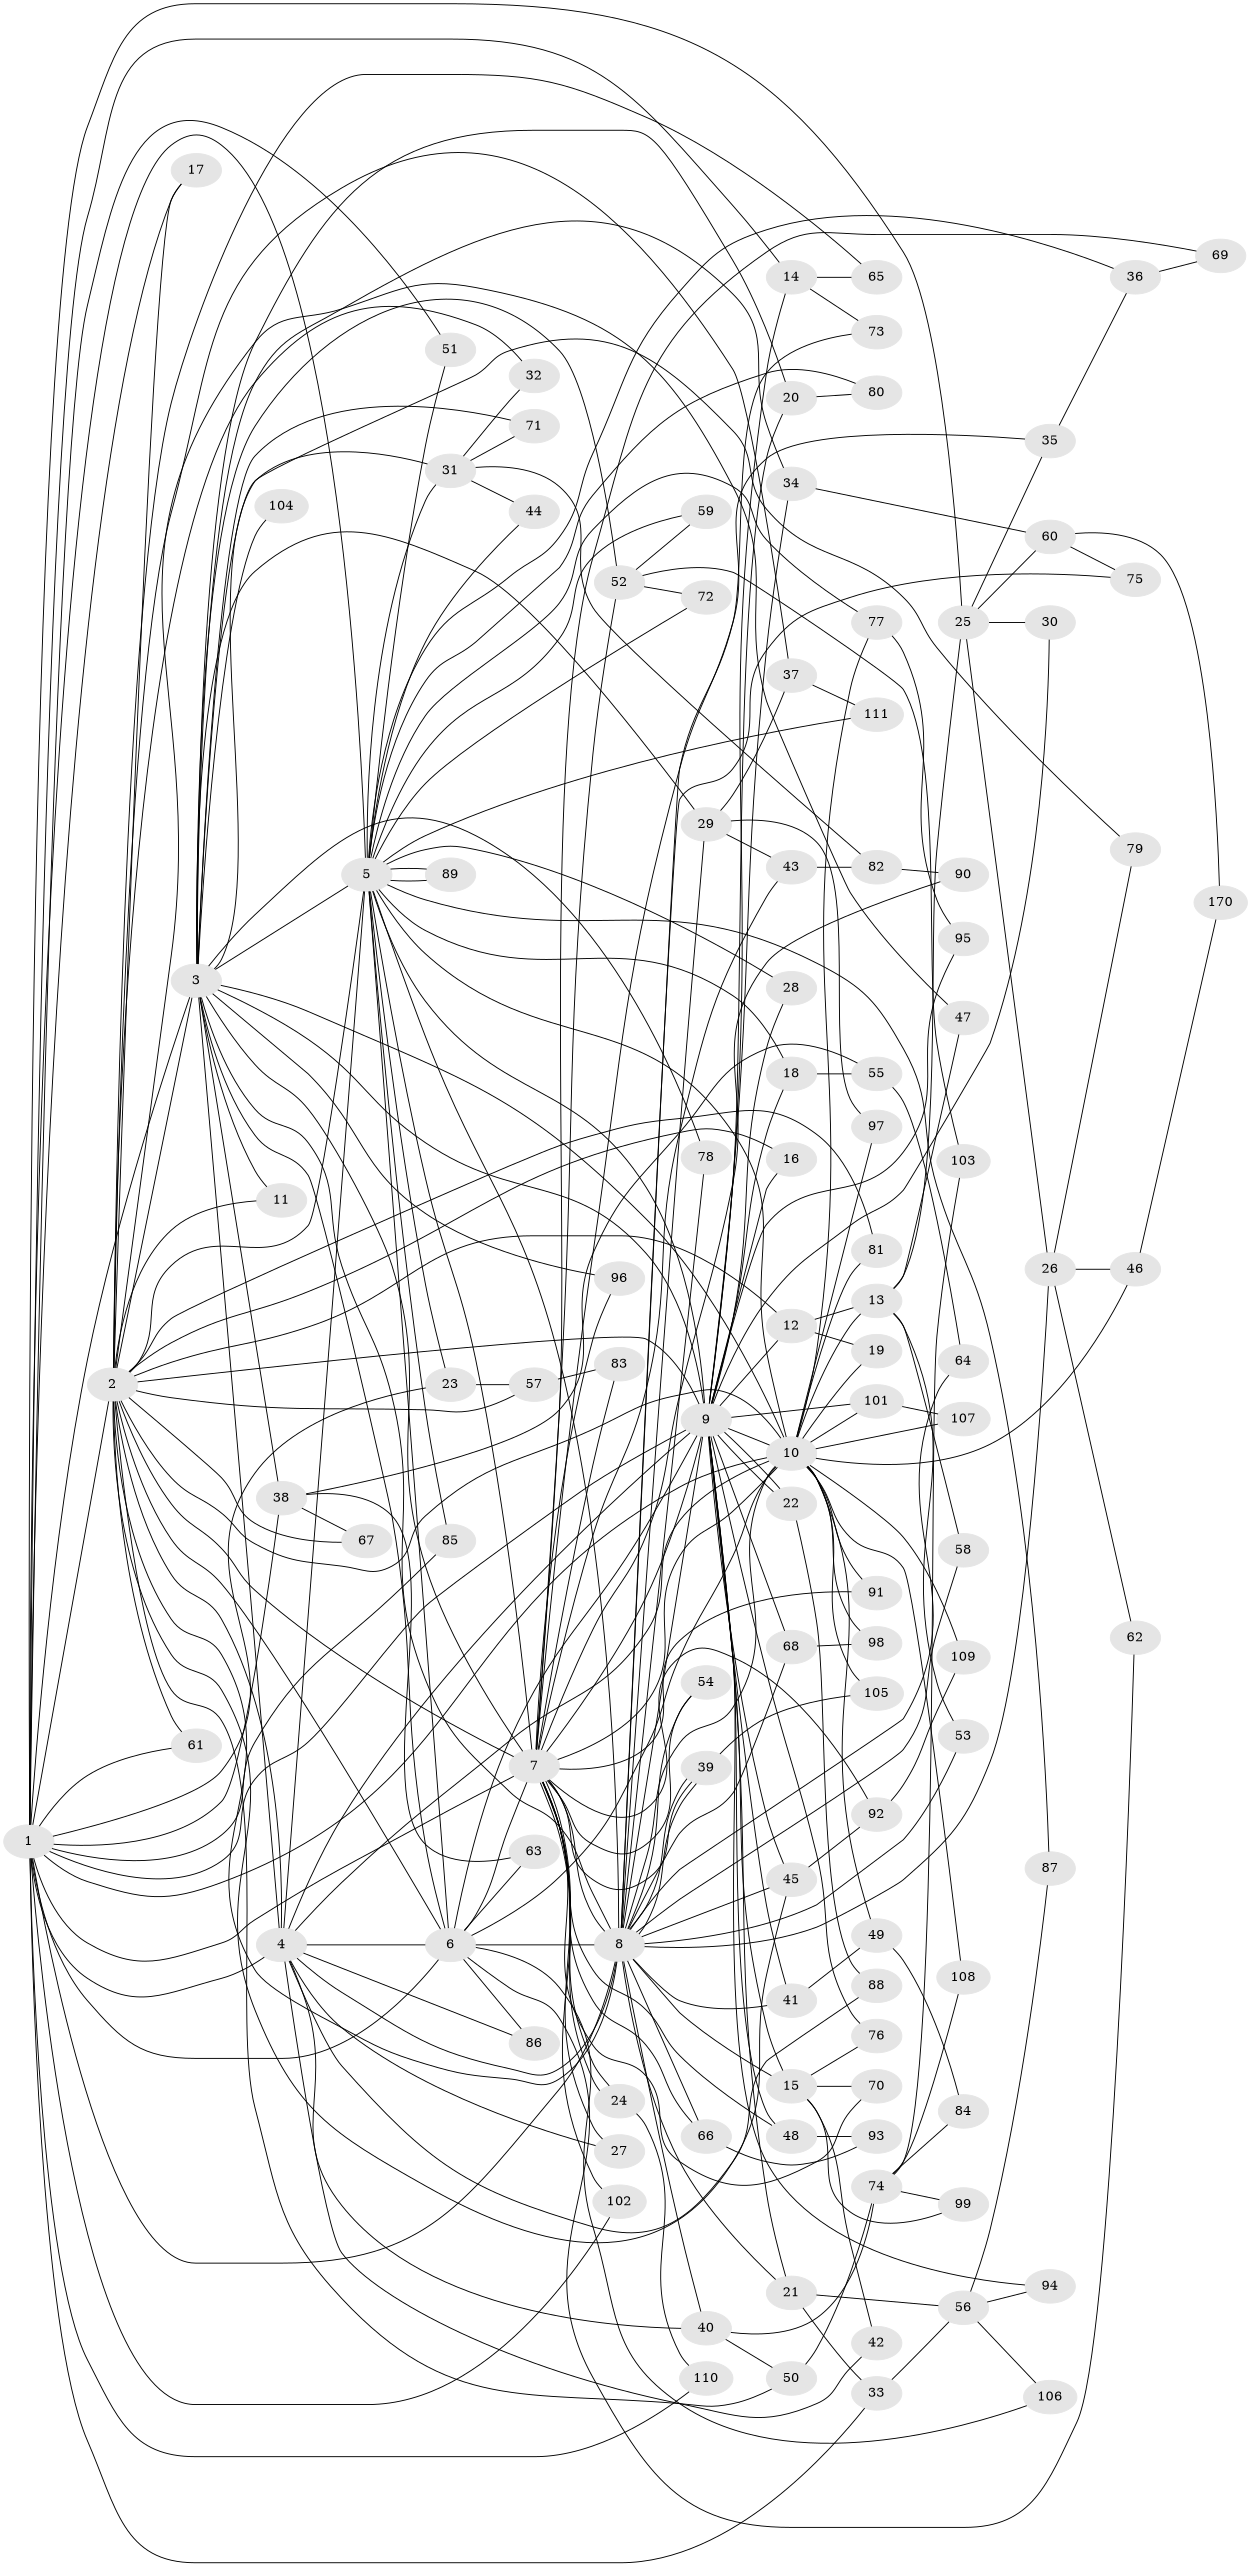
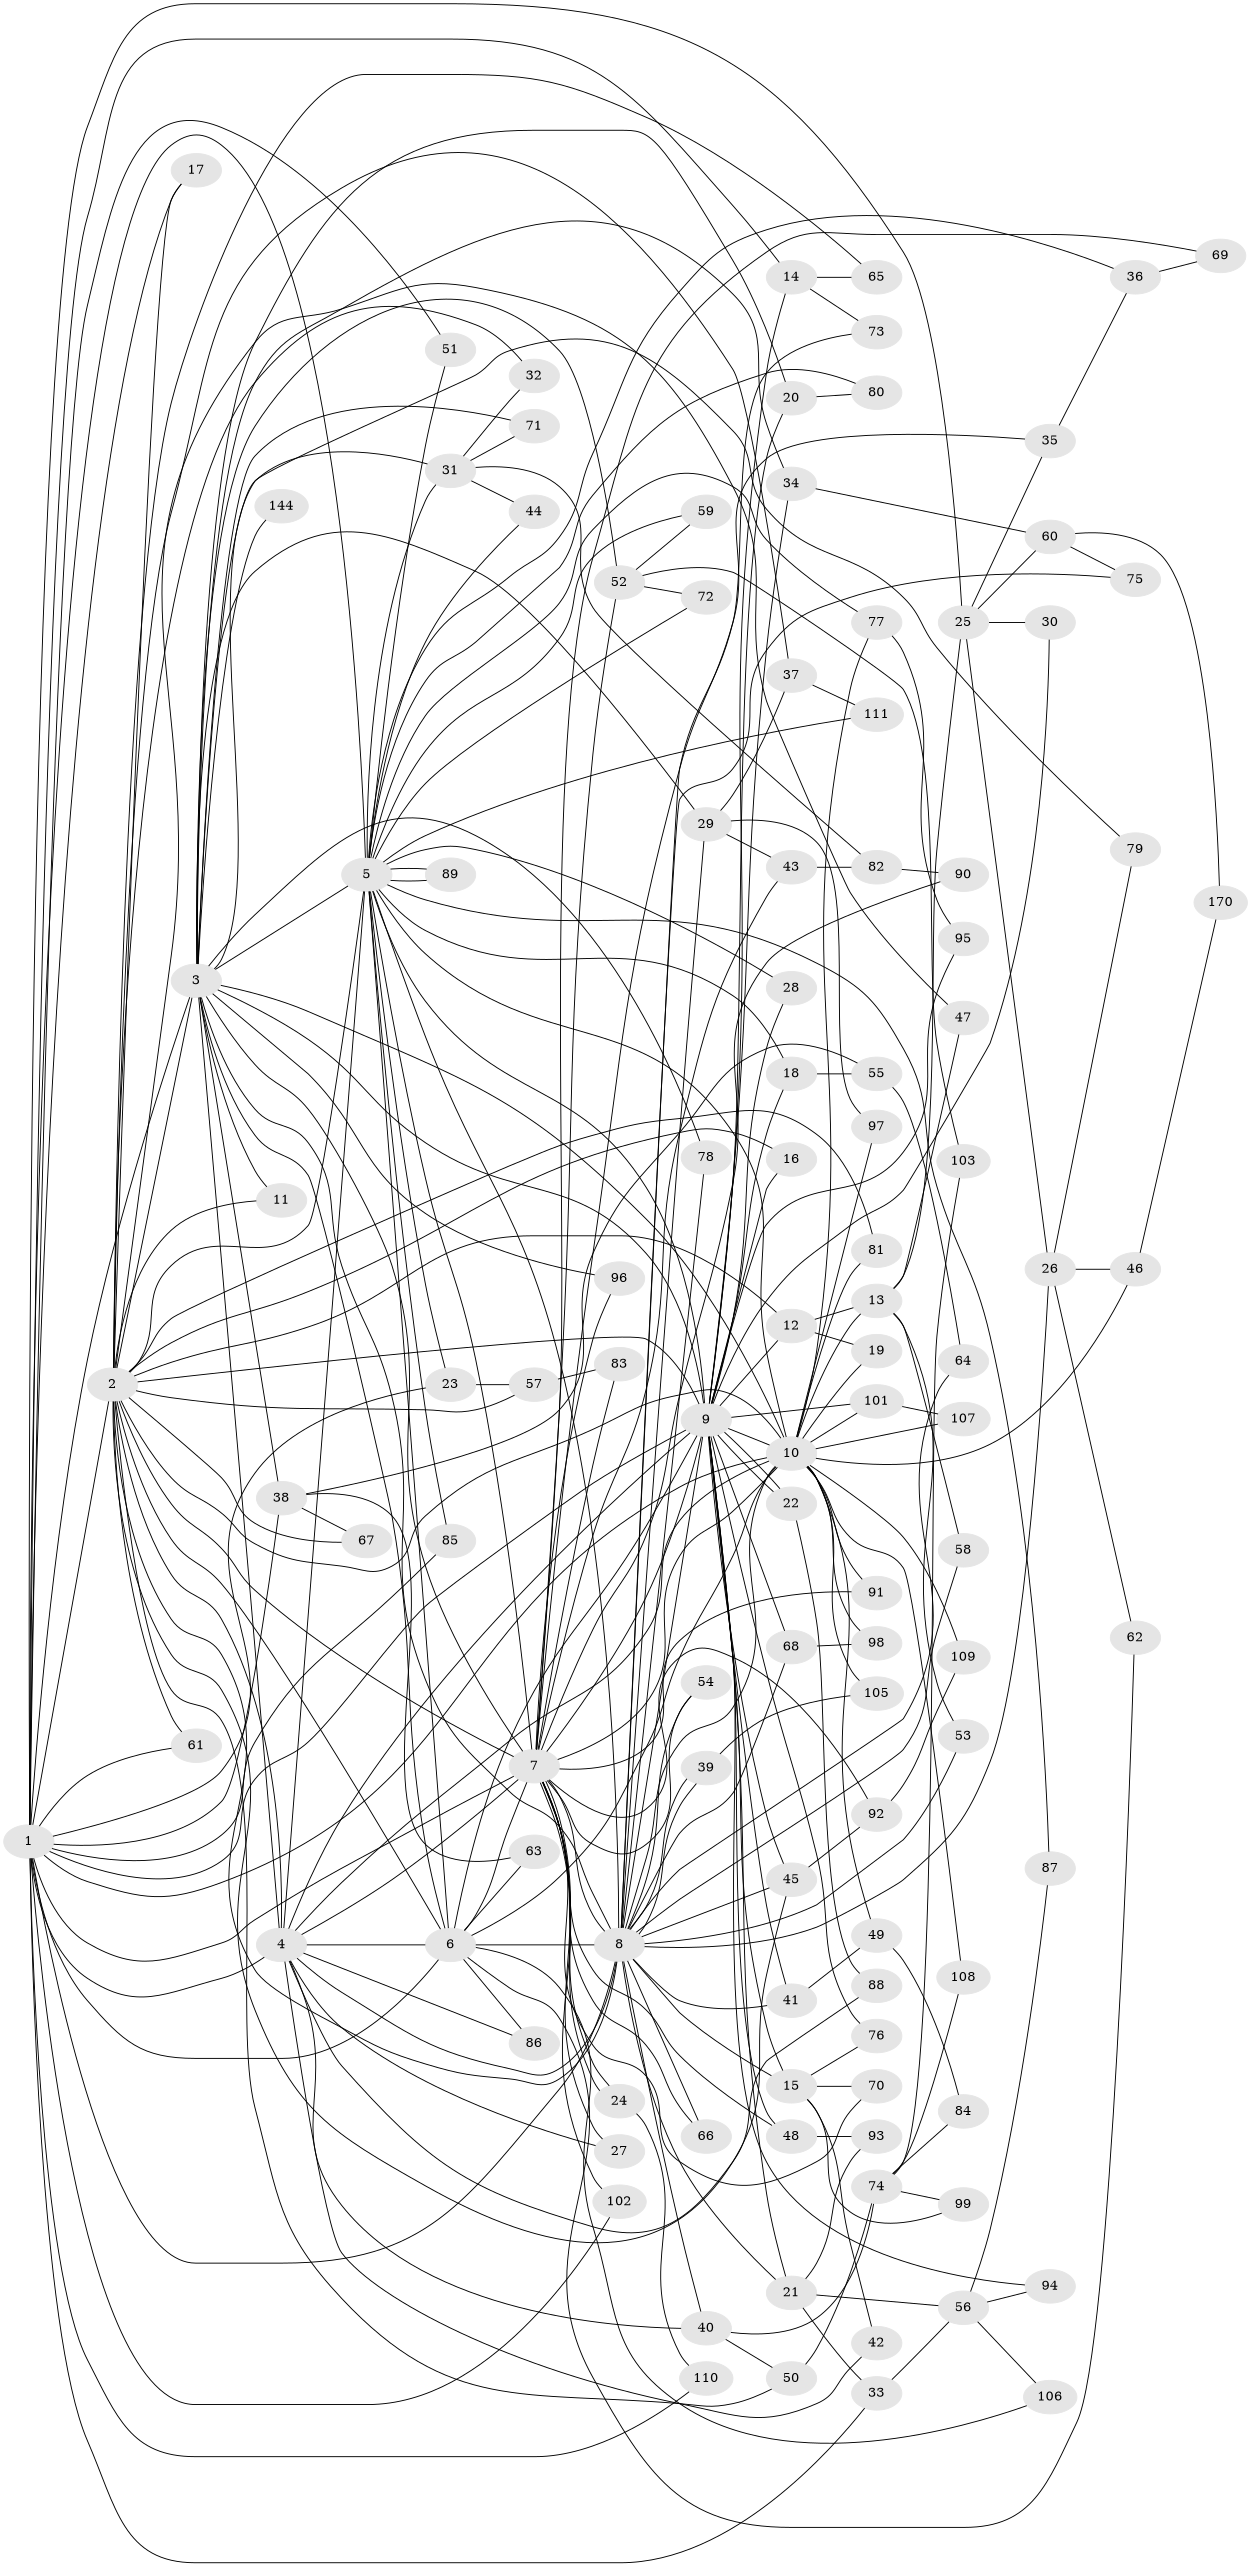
(282, 506) -> (282, 506)
(612, 1889) -> (414, 1863)
(792, 2165) -> (832, 2214)
